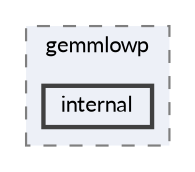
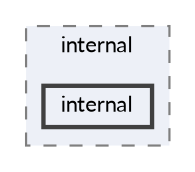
(98, 47) -> (98, 47)
